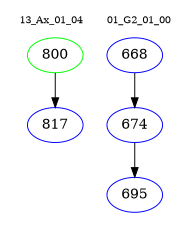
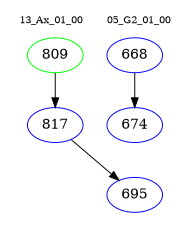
(51, 21) -> (51, 21)
(139, 21) -> (139, 21)
(55, 55) -> (55, 55)
(135, 155) -> (91, 157)
